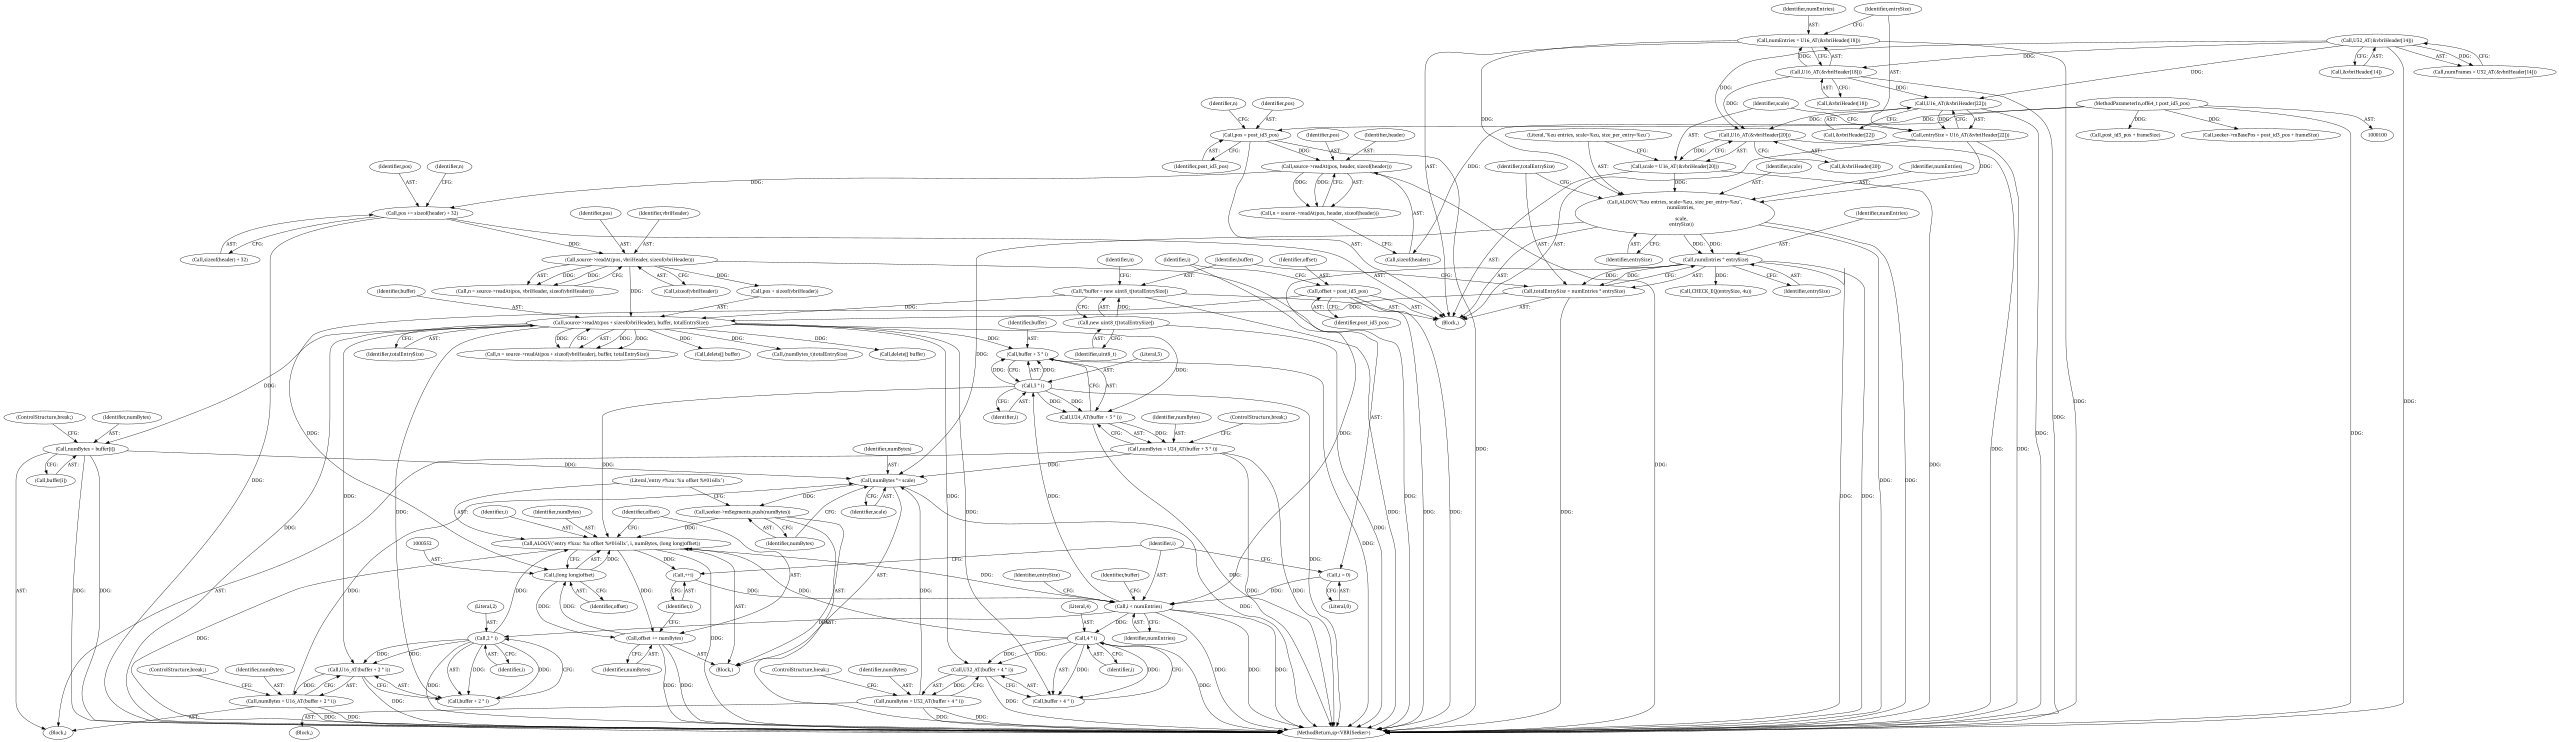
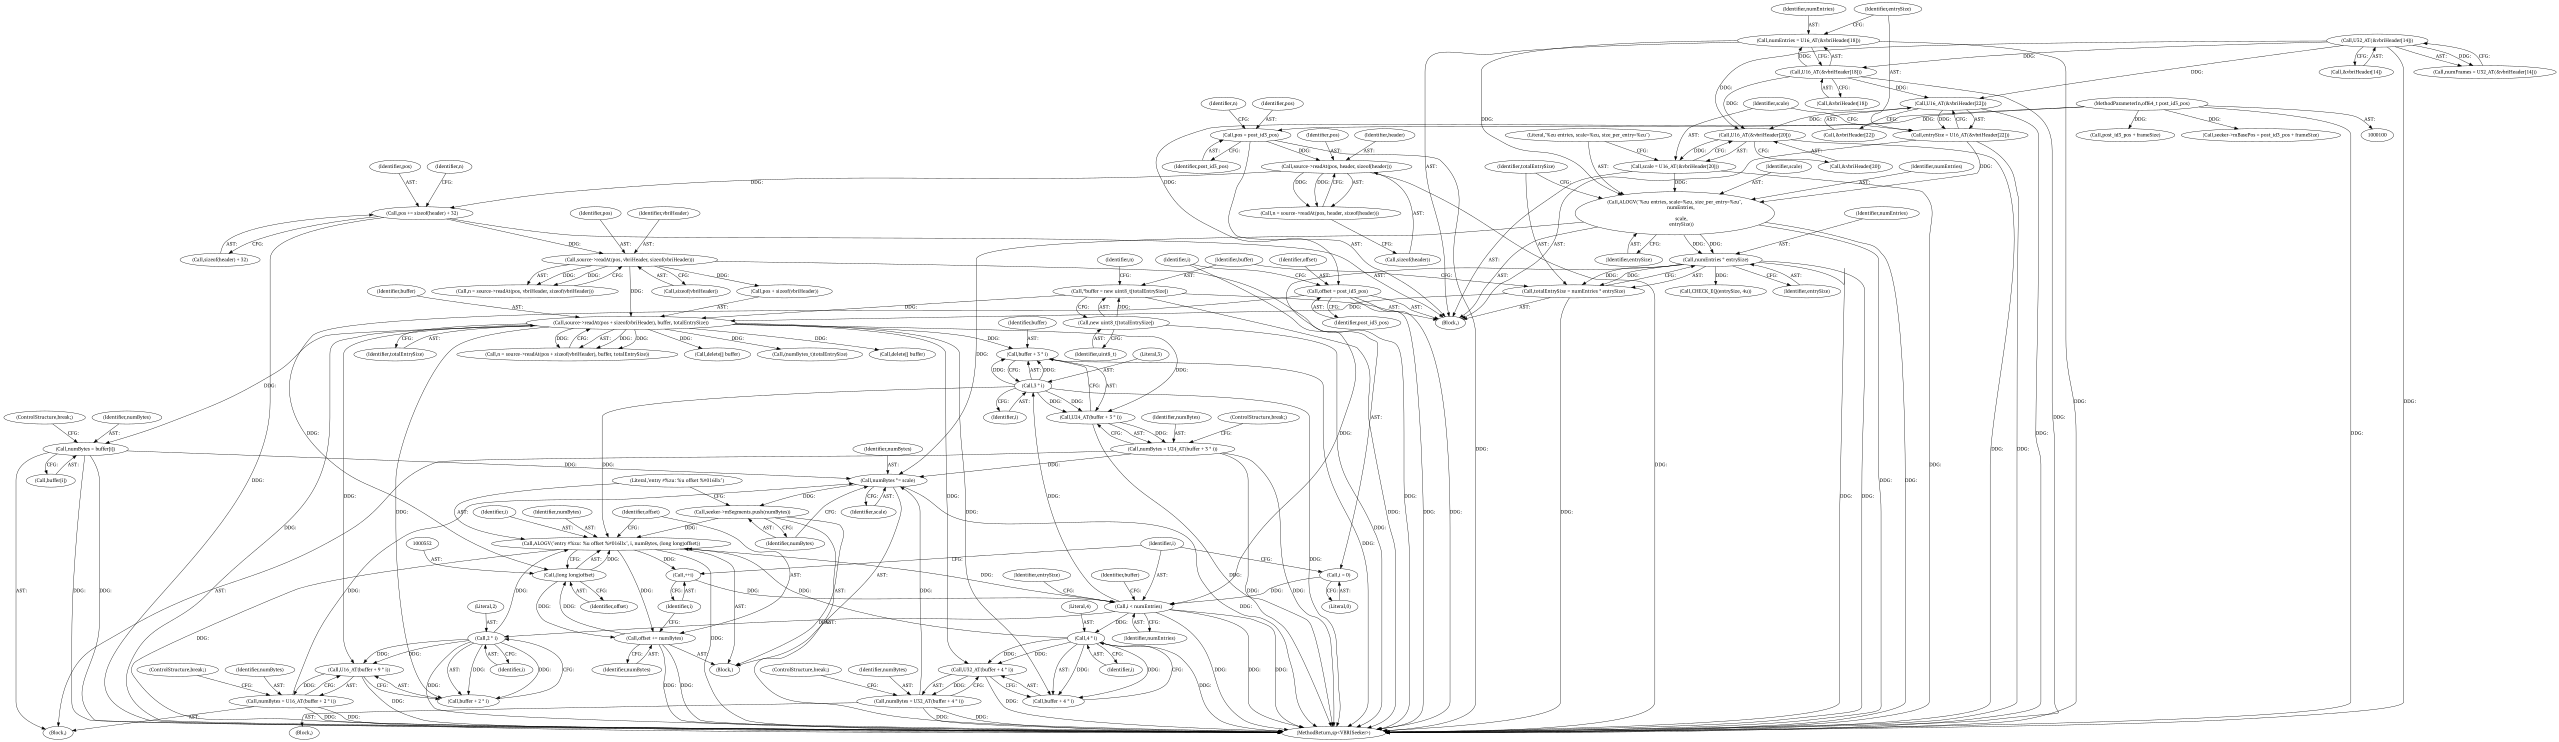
(1662, 124) -> (1433, 124)
(359, 670) -> (359, 670)
